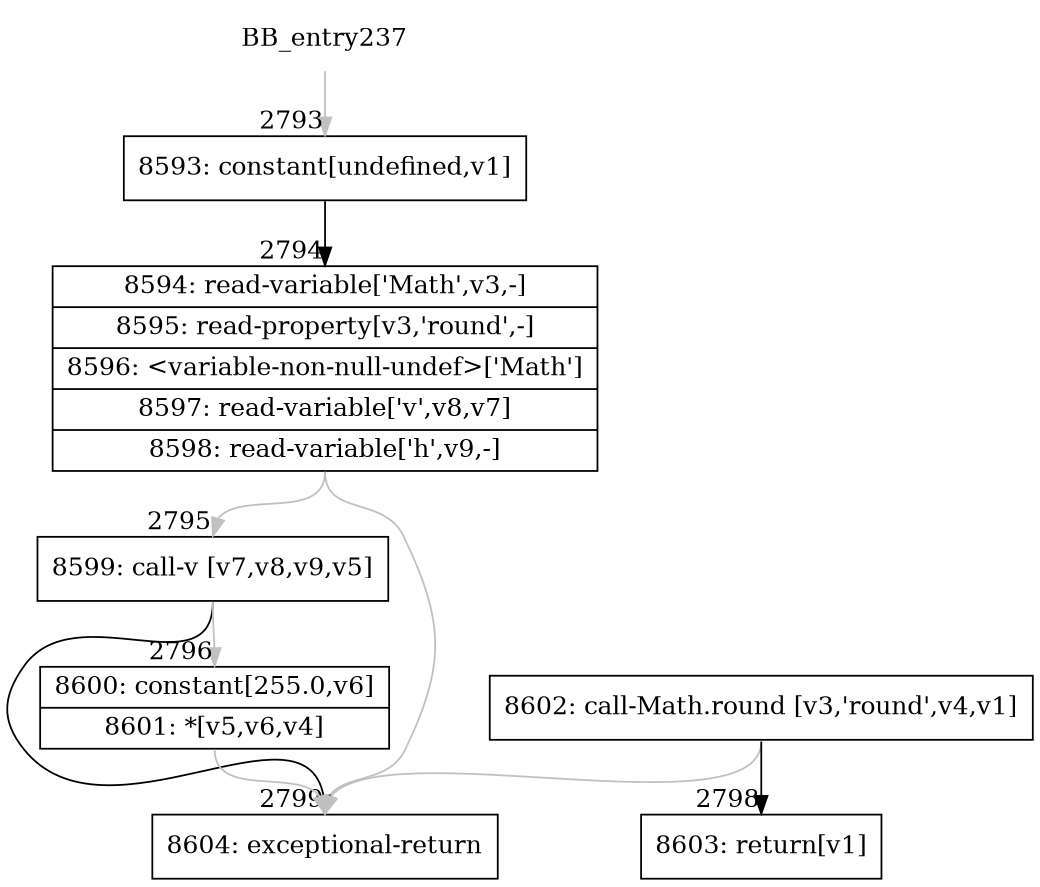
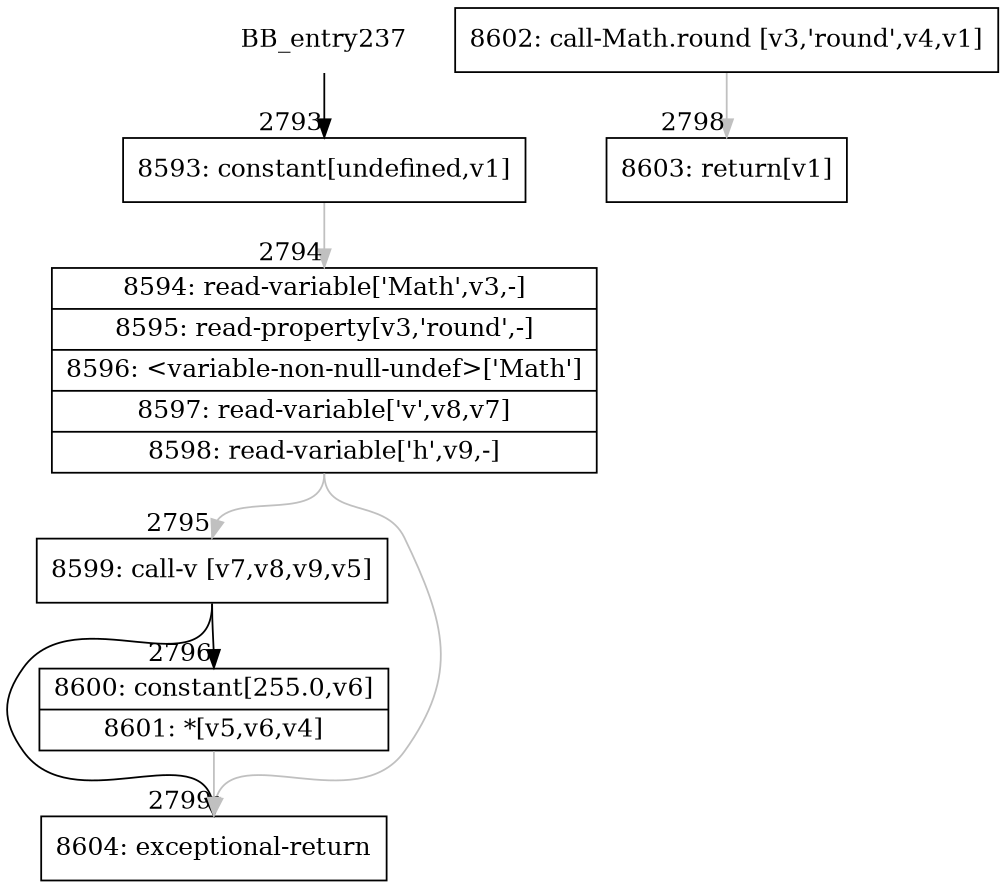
(325, 94) -> (324, 96)
(325, 224) -> (324, 226)
(214, 635) -> (213, 637)
(761, 769) -> (727, 96)
(552, 778) -> none
